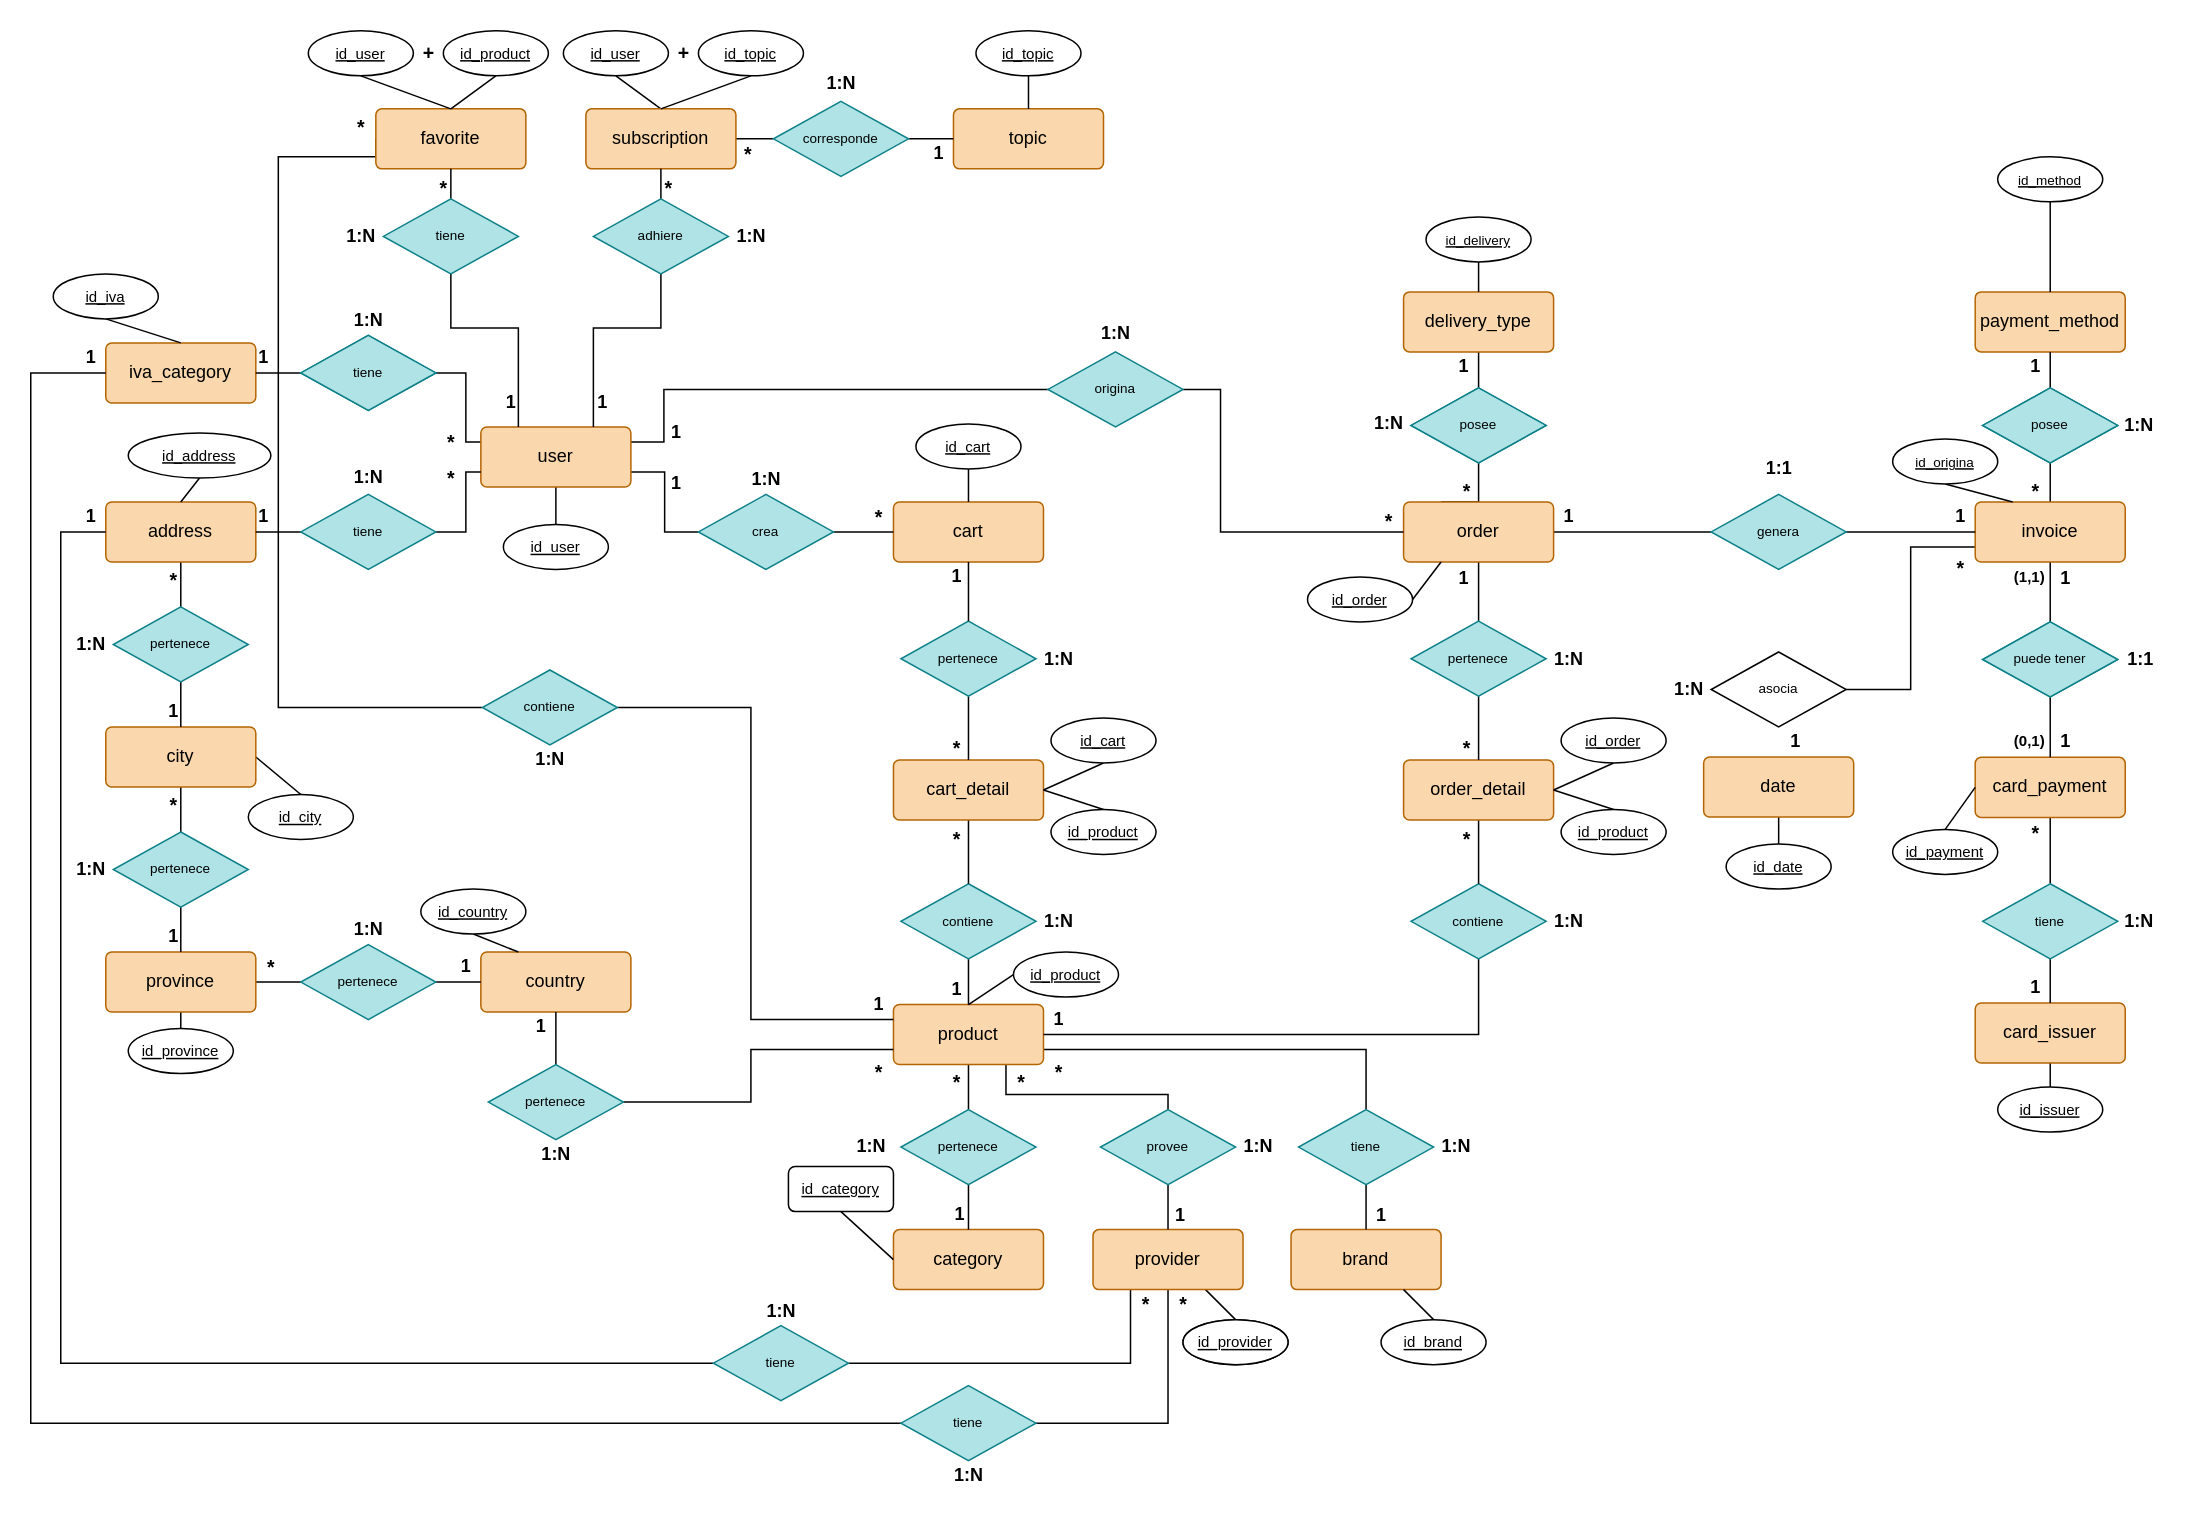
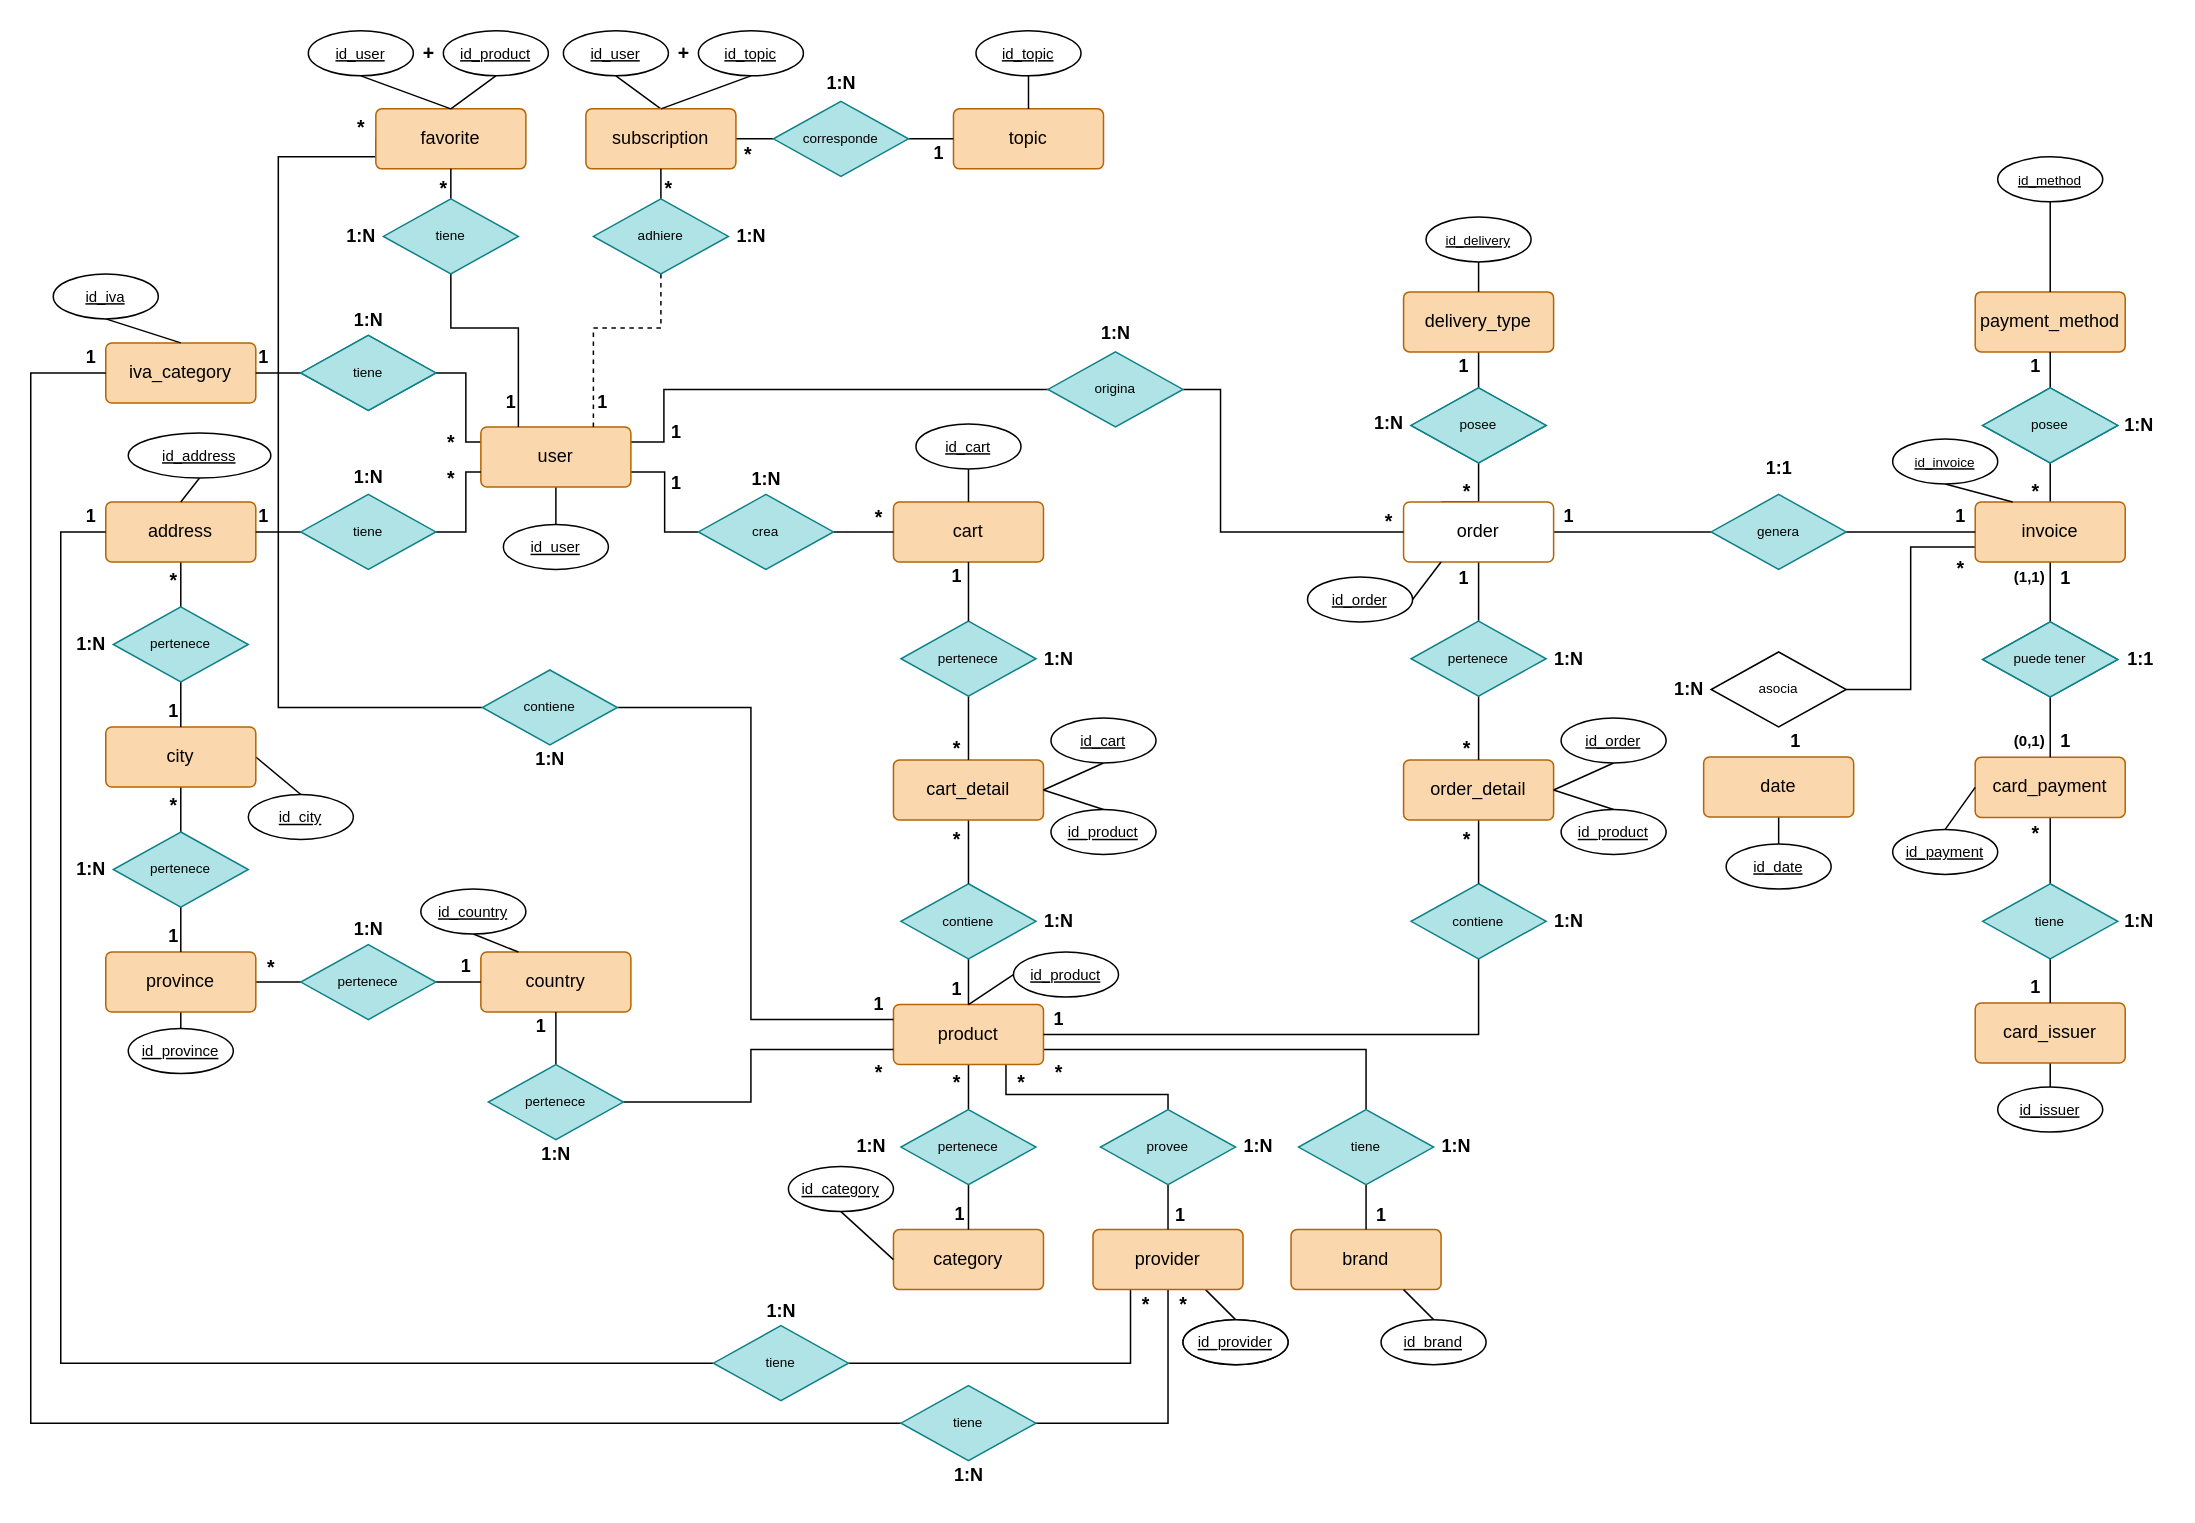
(605, 328) -> (605, 328)
(1945, 461) -> (1945, 461)
(1478, 532) -> (1478, 532)
(841, 1189) -> (841, 1189)
